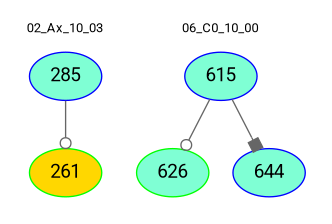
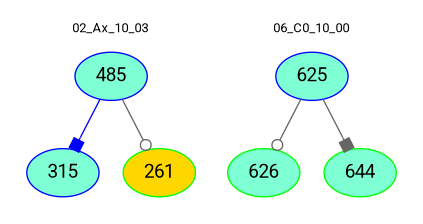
(66, 76) -> (111, 76)
(221, 76) -> (312, 76)
none -> (63, 173)
(269, 173) -> (360, 173)
